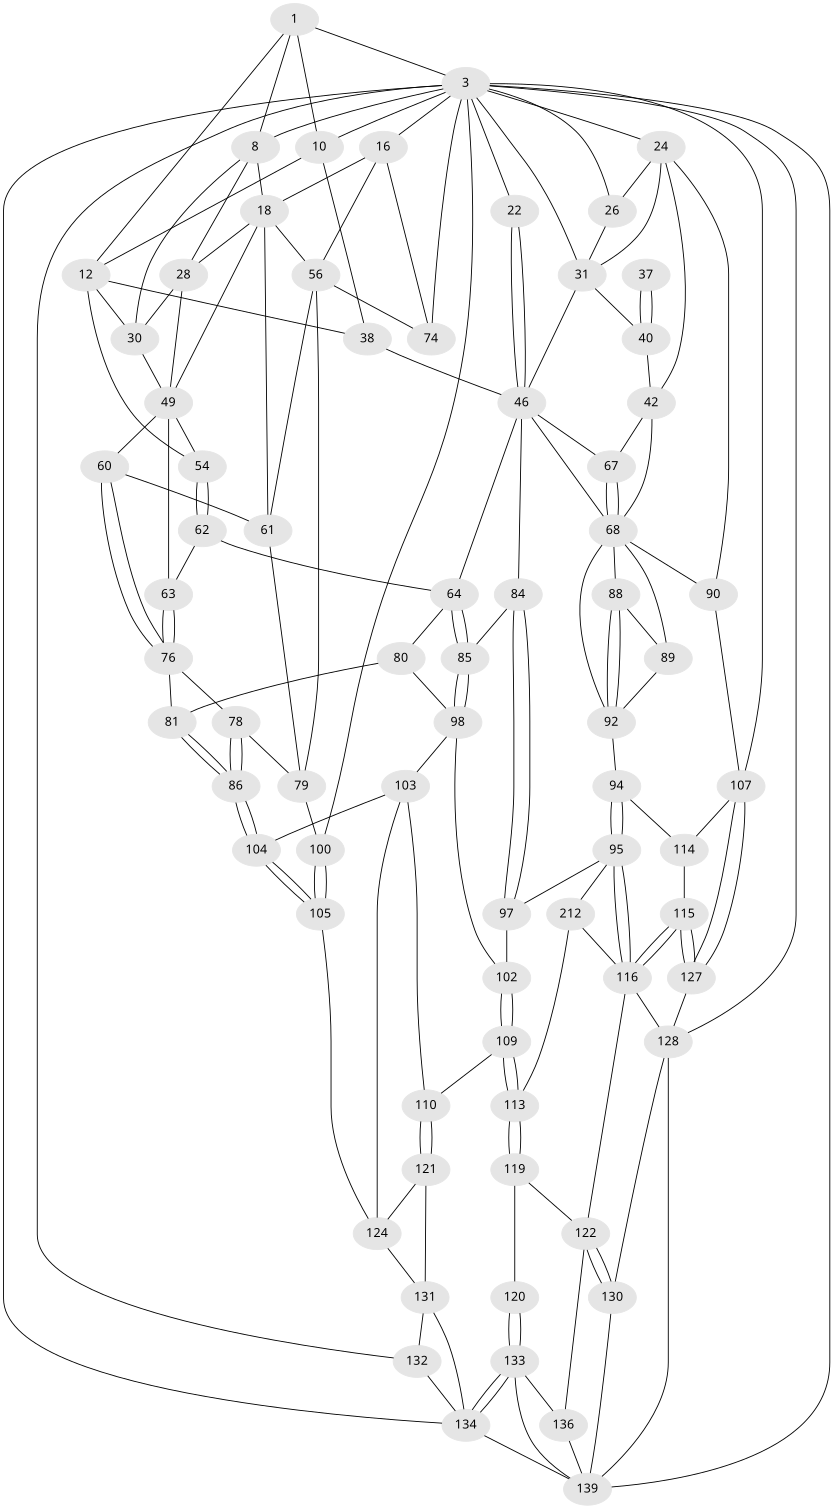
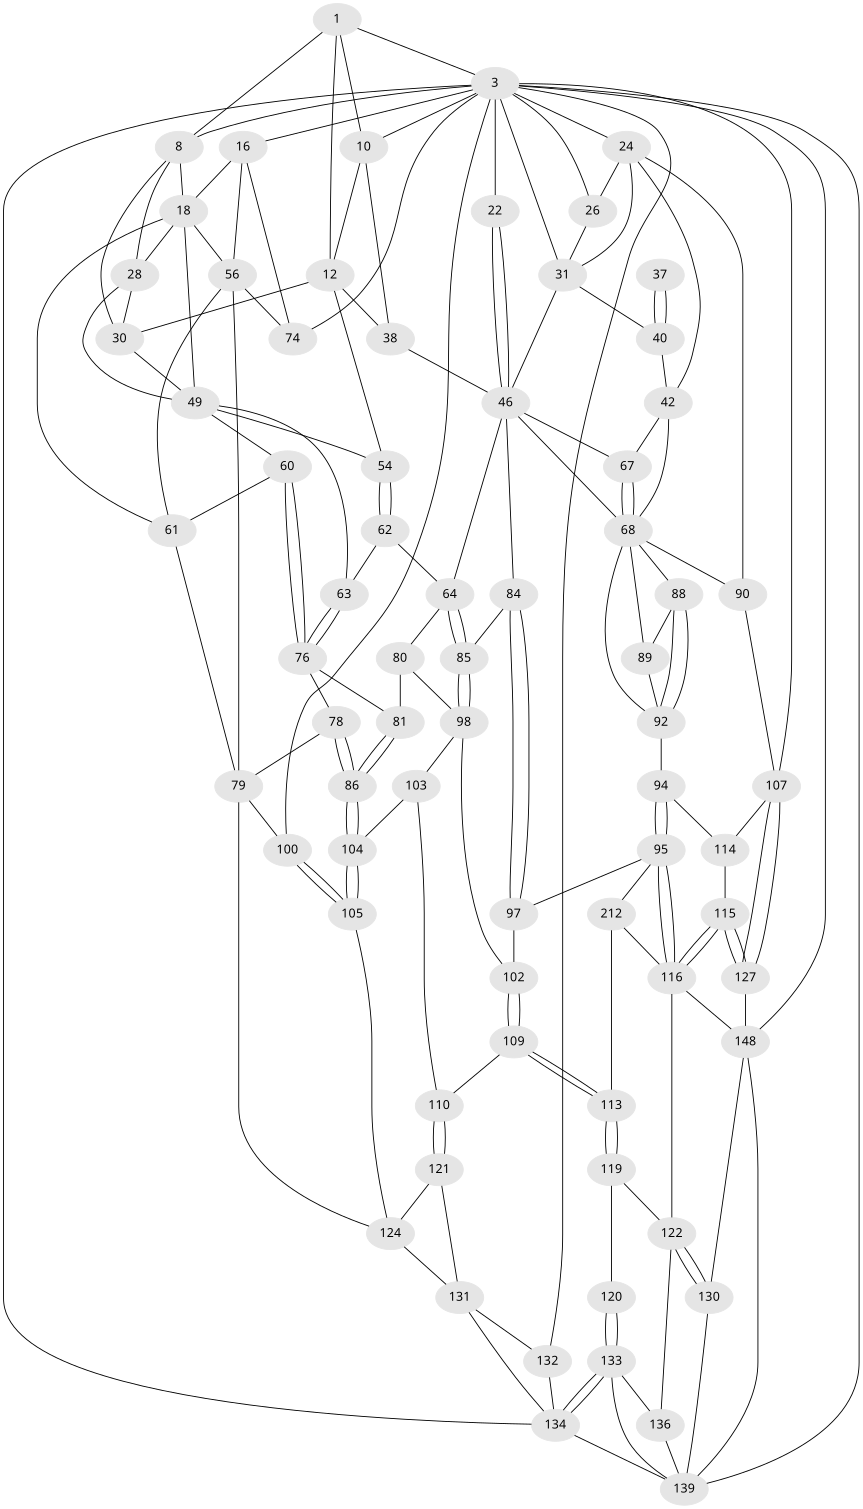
(377, 1008) -> (239, 1048)
(668, 1042) -> (746, 1042)
